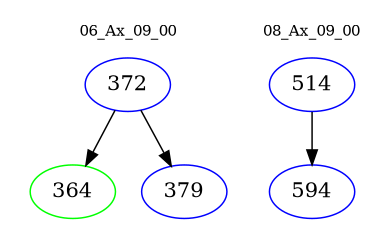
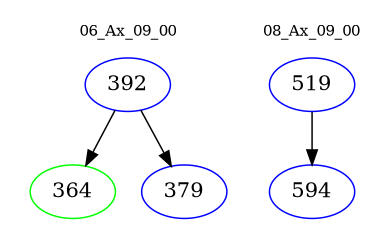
(128, 85) -> (128, 85)
(312, 85) -> (312, 85)
